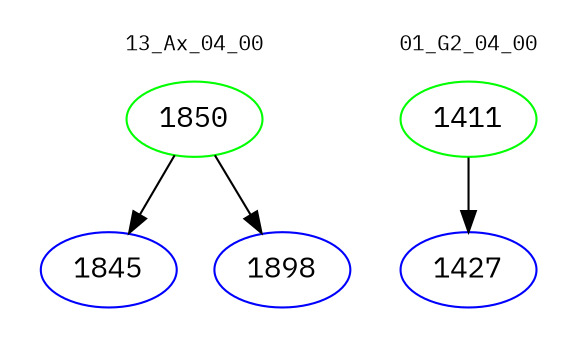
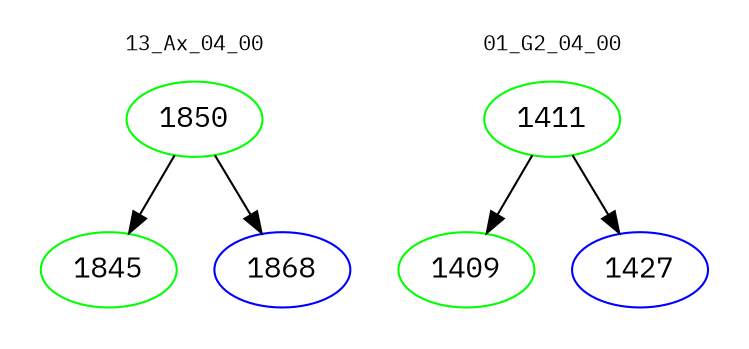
(109, 270) -> (109, 270)
(282, 270) -> (282, 270)
none -> (466, 270)
